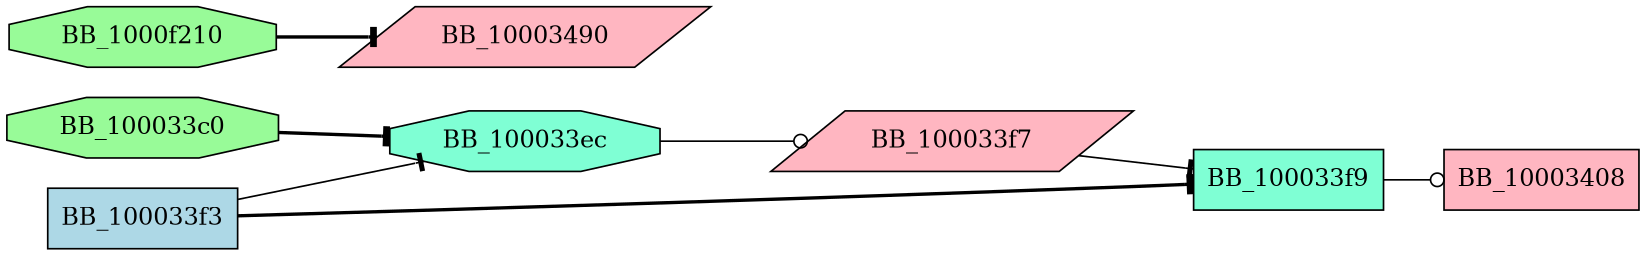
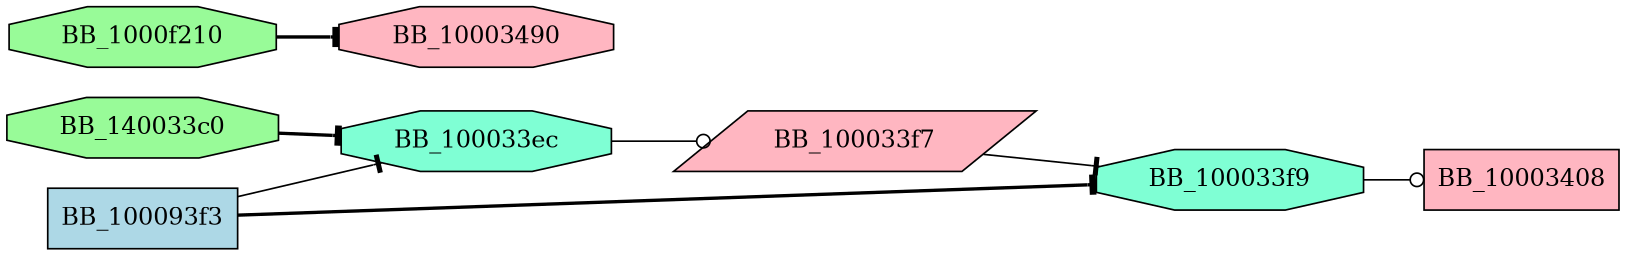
(525, 37) -> (476, 37)
(143, 128) -> (143, 128)
(1289, 180) -> (1230, 180)
(143, 218) -> (143, 218)
